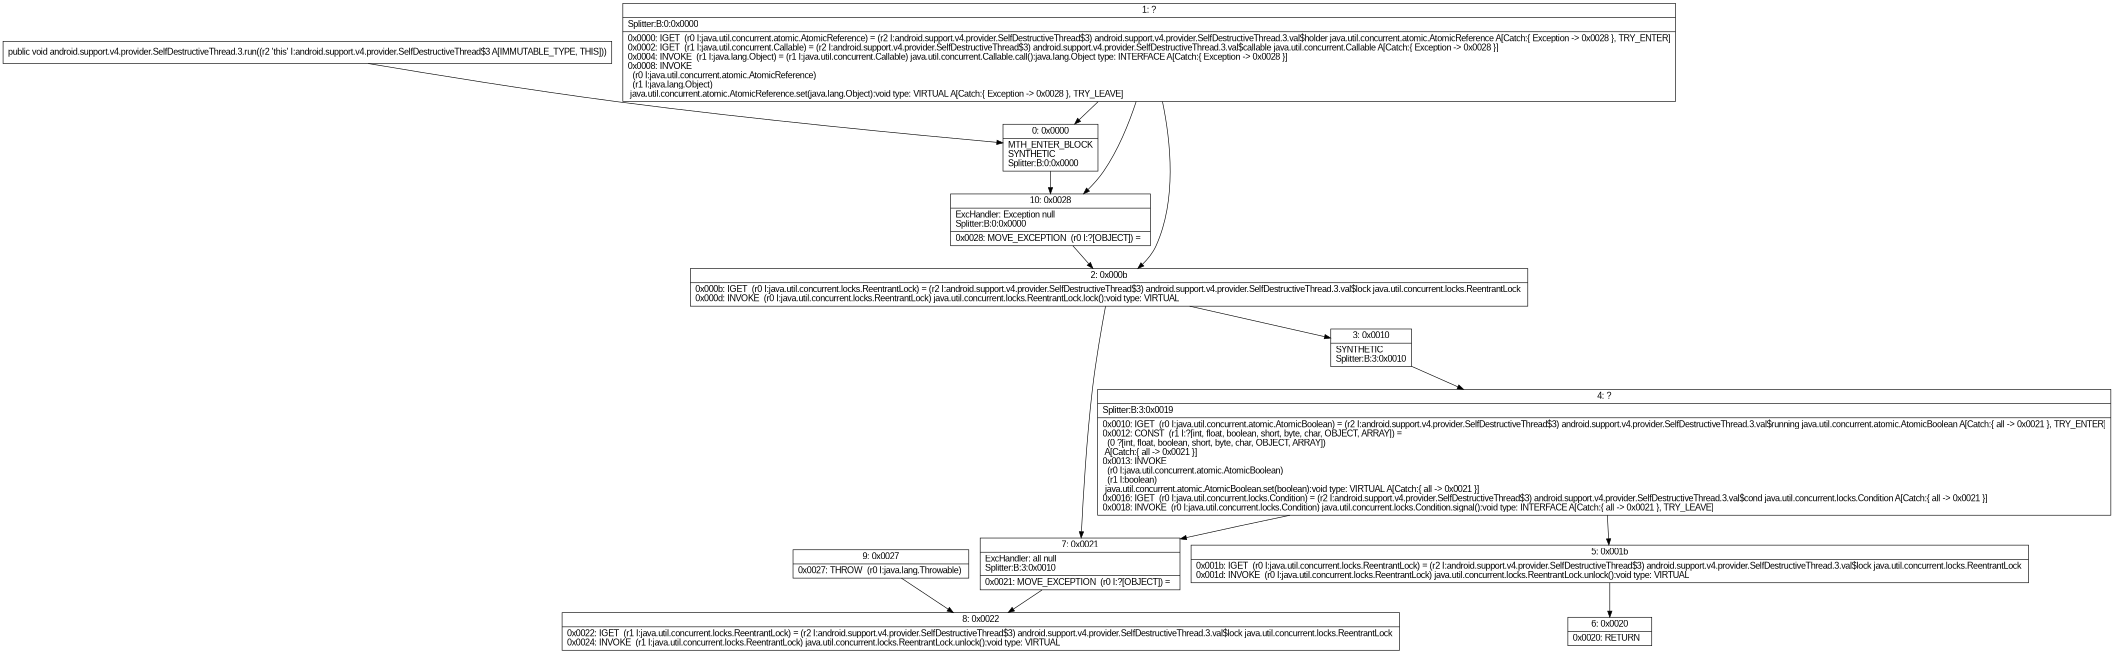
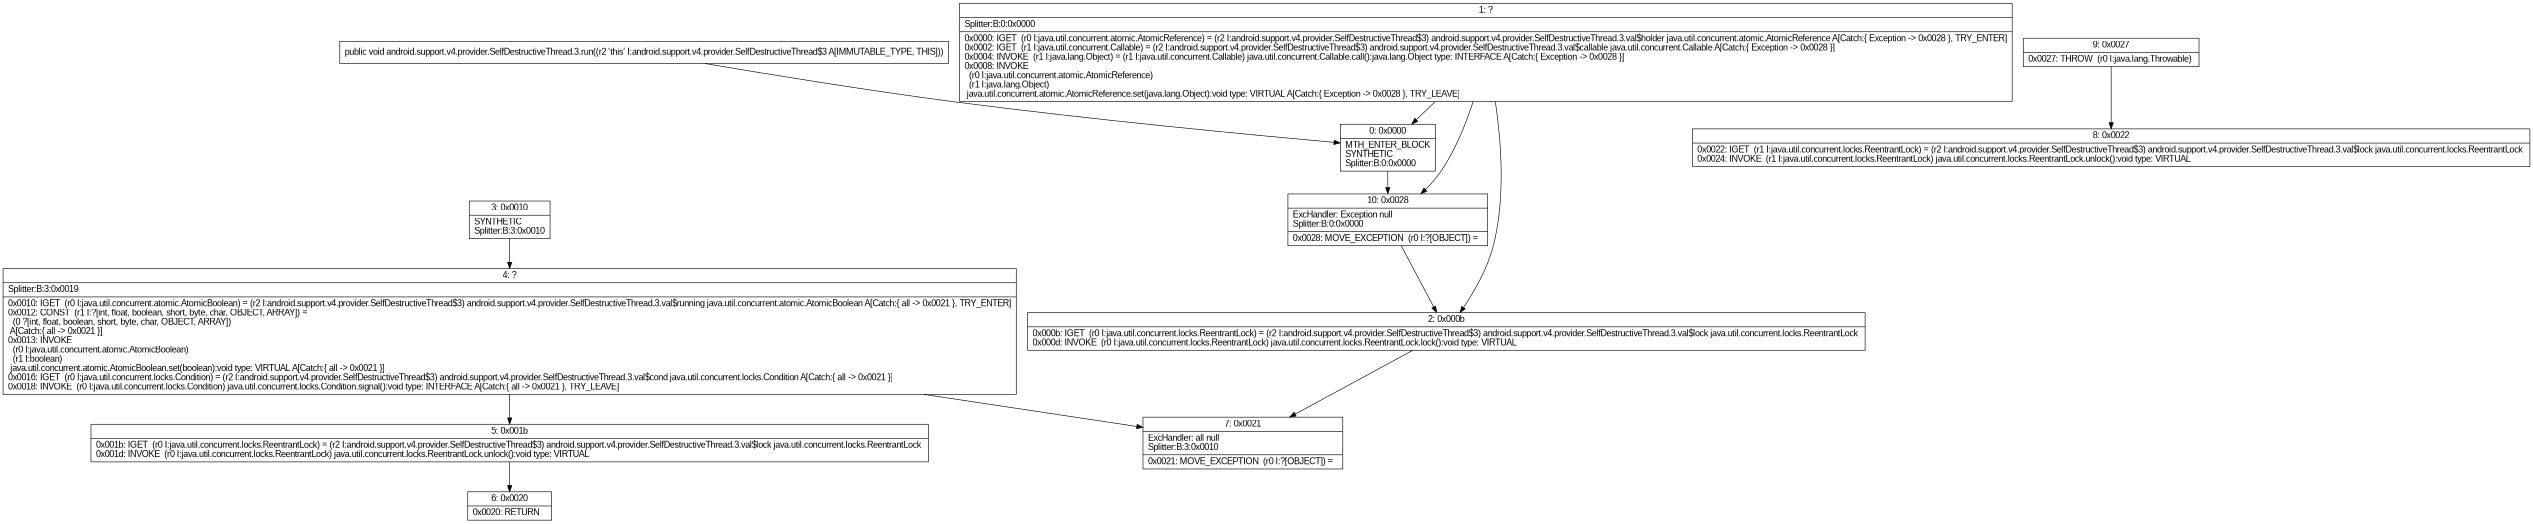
(1257, 321) -> none
(1028, 600) -> none
